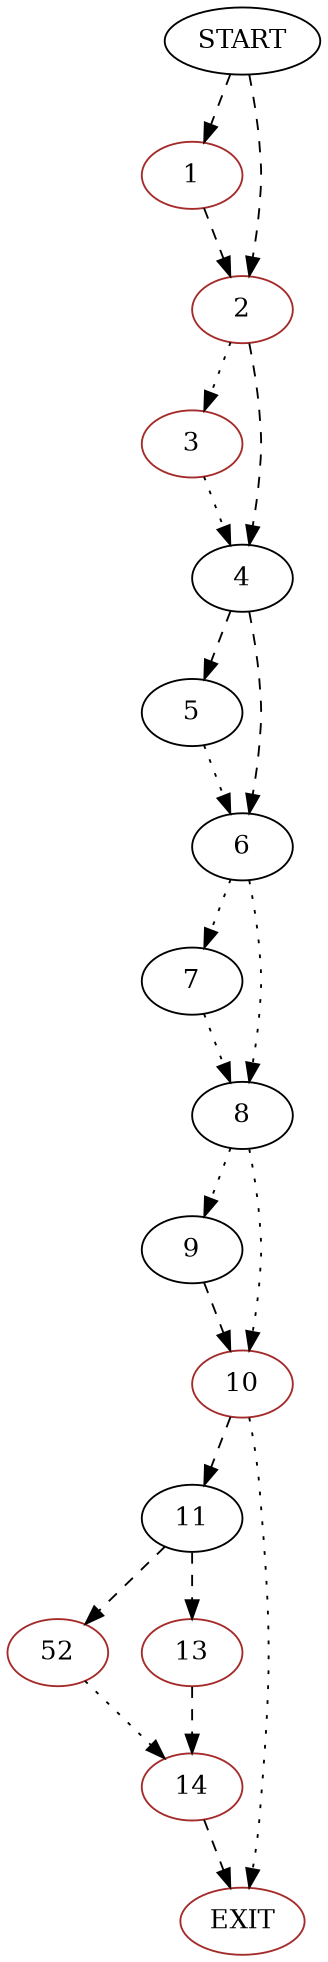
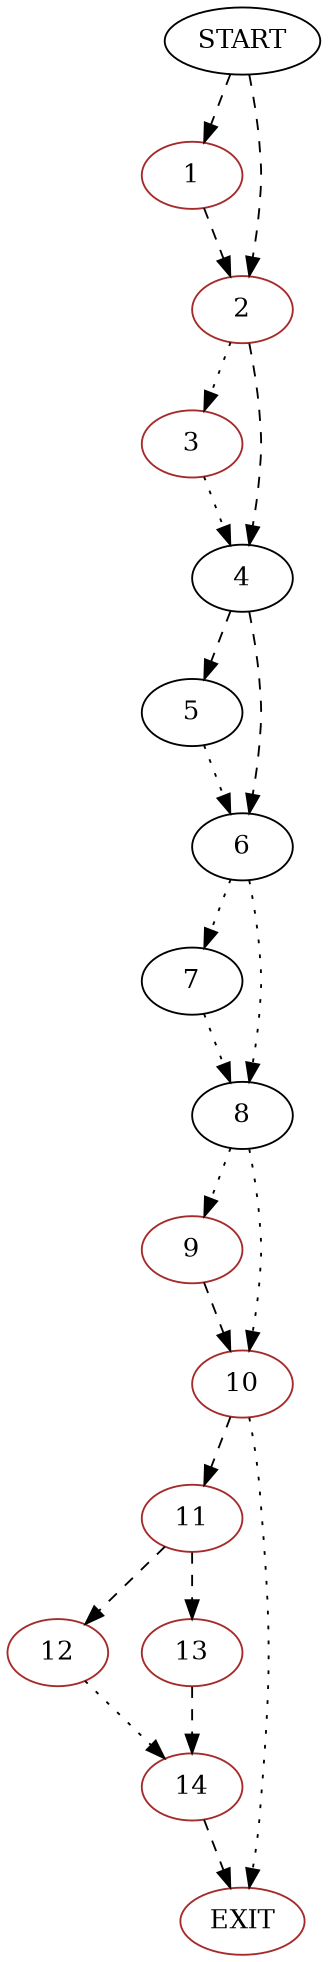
(192, 1250) -> (192, 1250)
(192, 1518) -> (192, 1518)
(58, 1653) -> (58, 1653)
